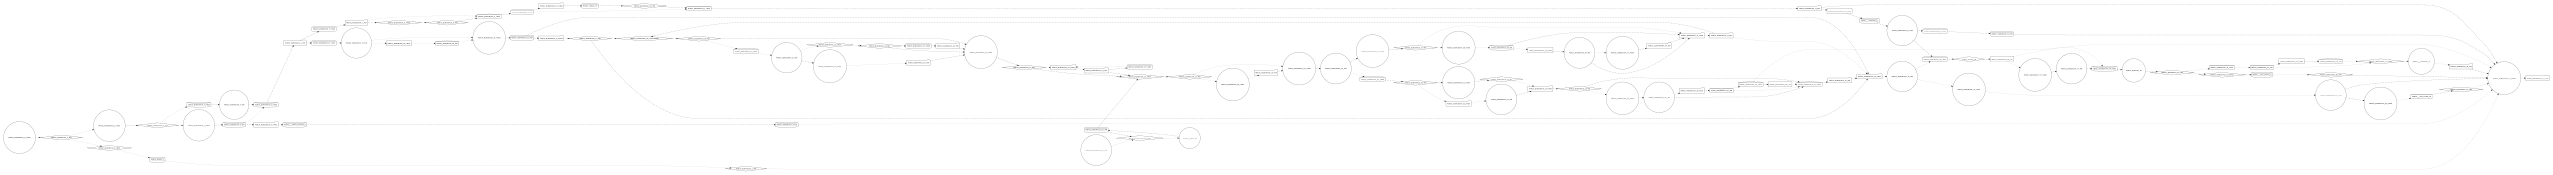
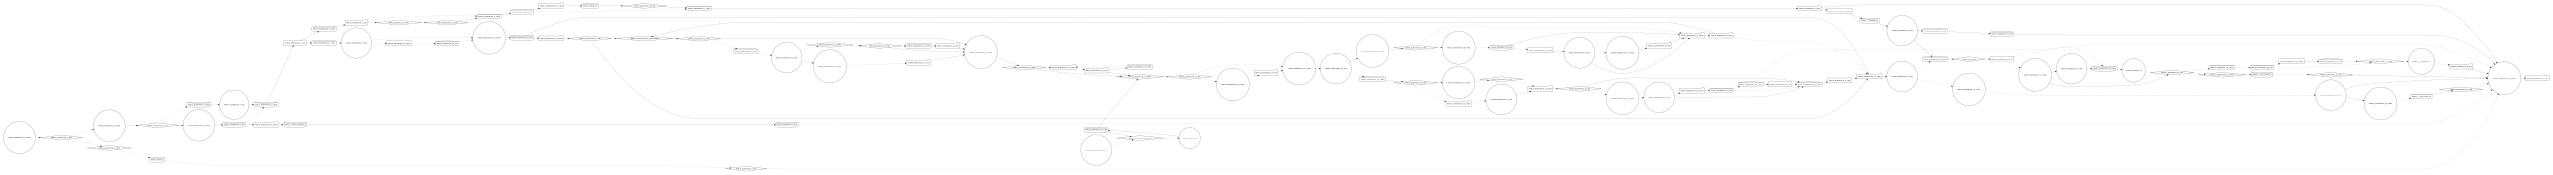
(399, 23) -> (399, 23)
(2151, 71) -> (2109, 86)
